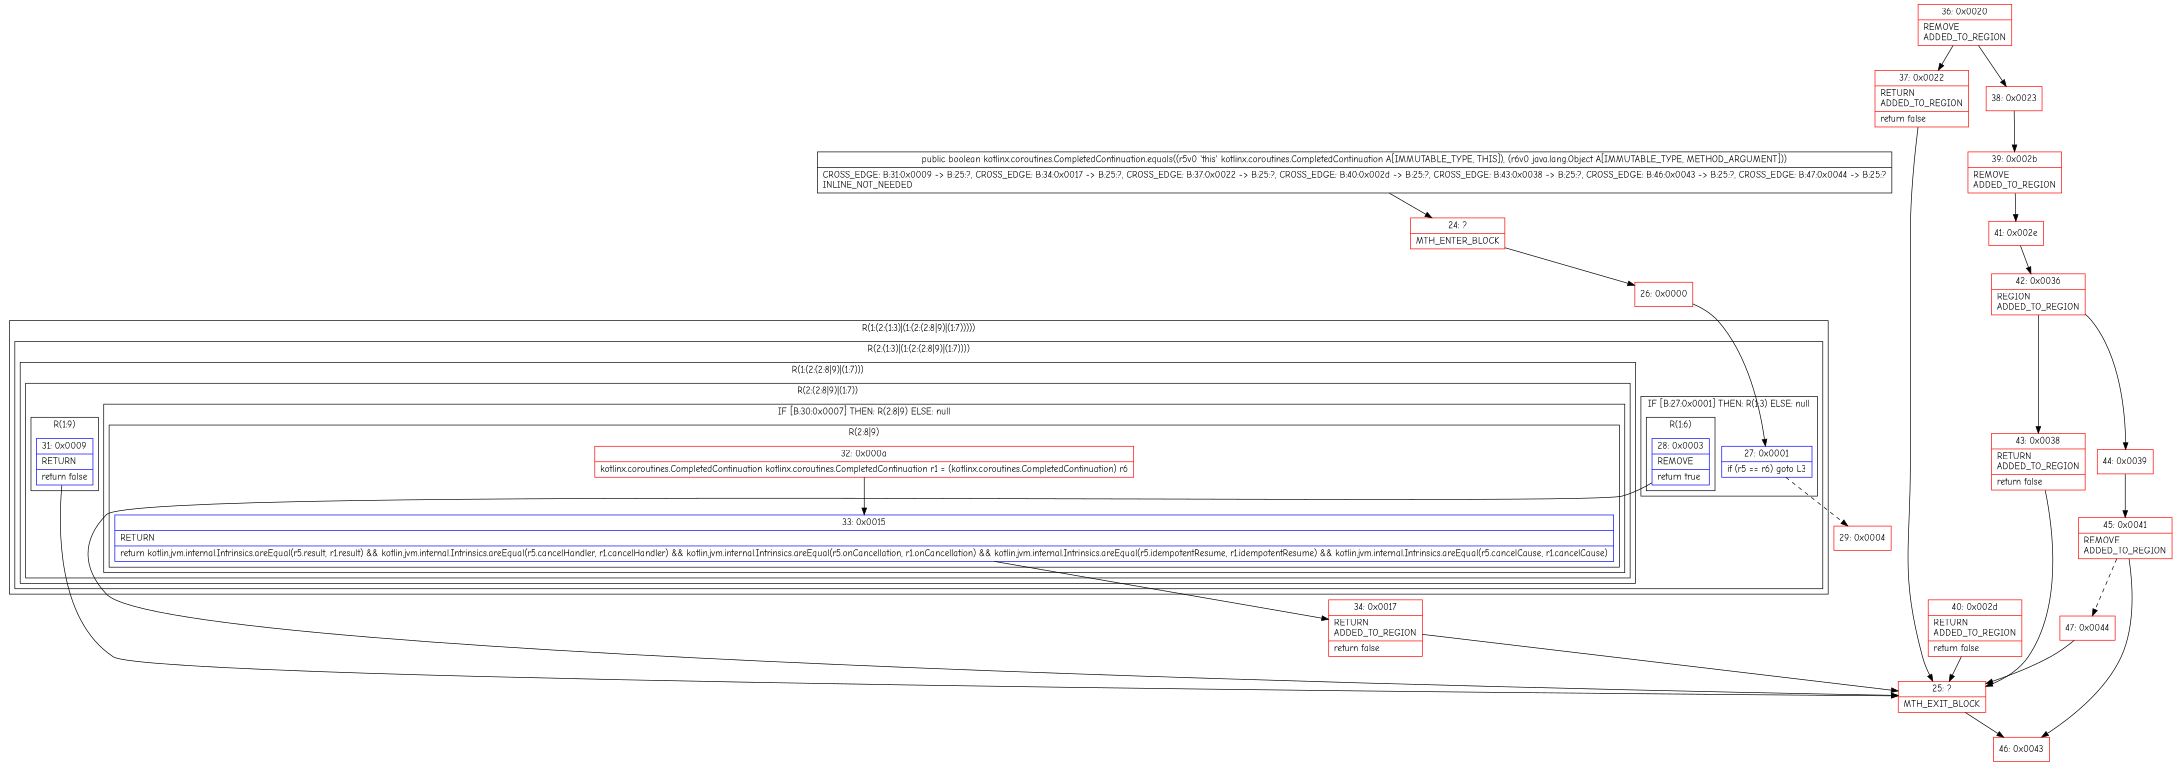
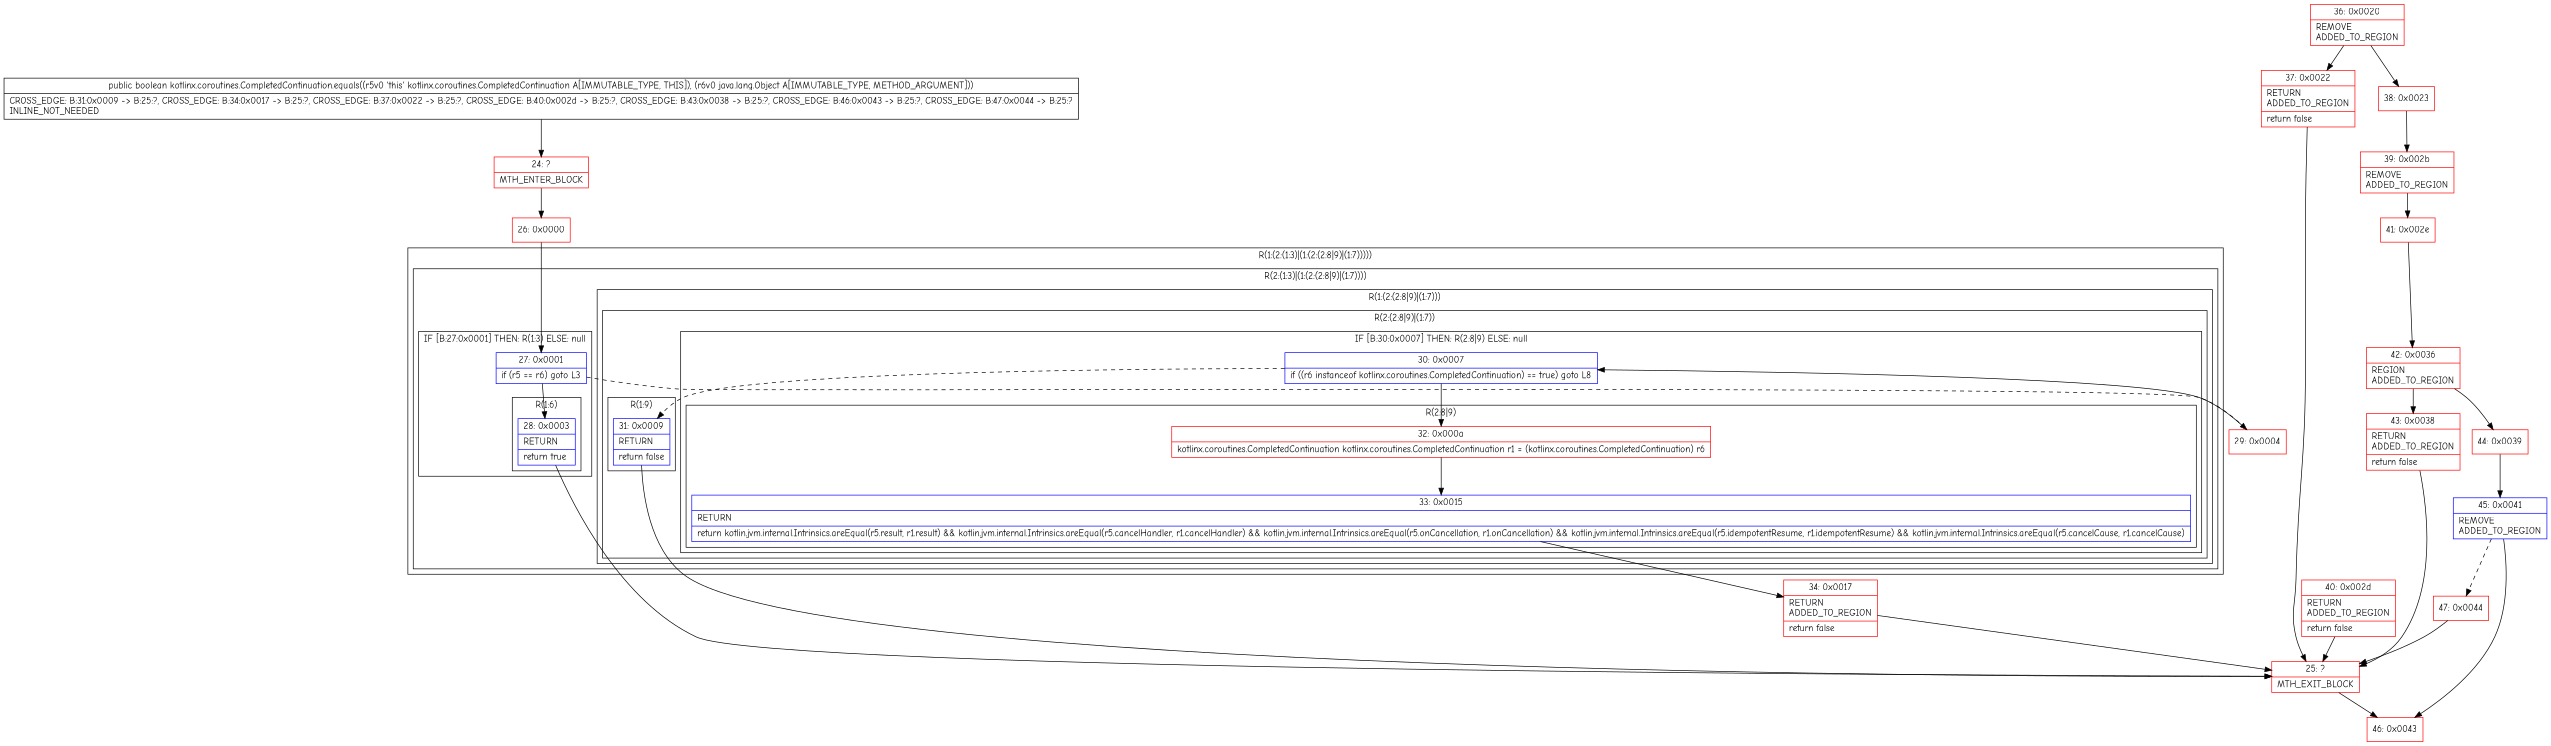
none -> (1441, 368)
none -> (544, 402)
(1676, 461) -> (541, 442)
(2125, 538) -> (2500, 518)
